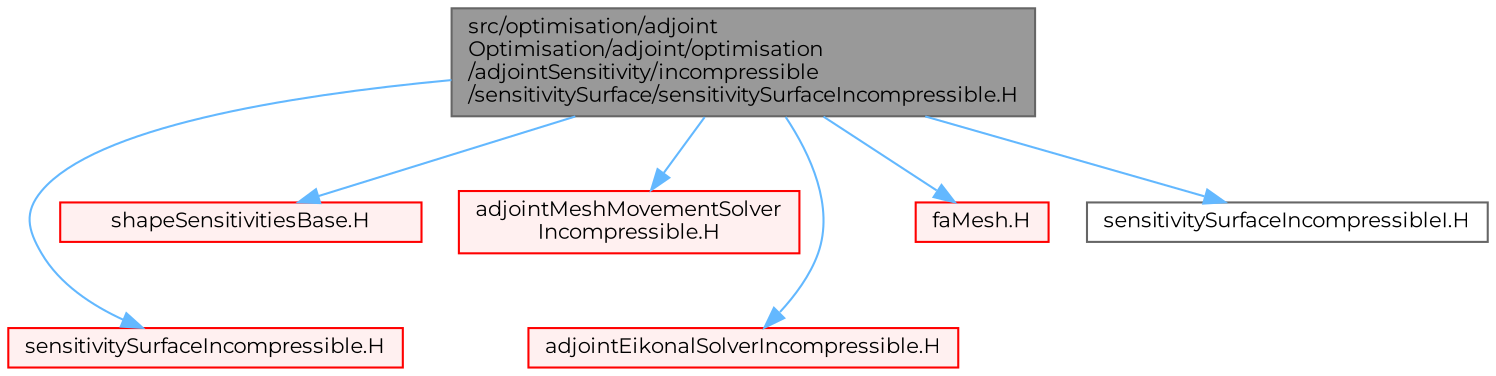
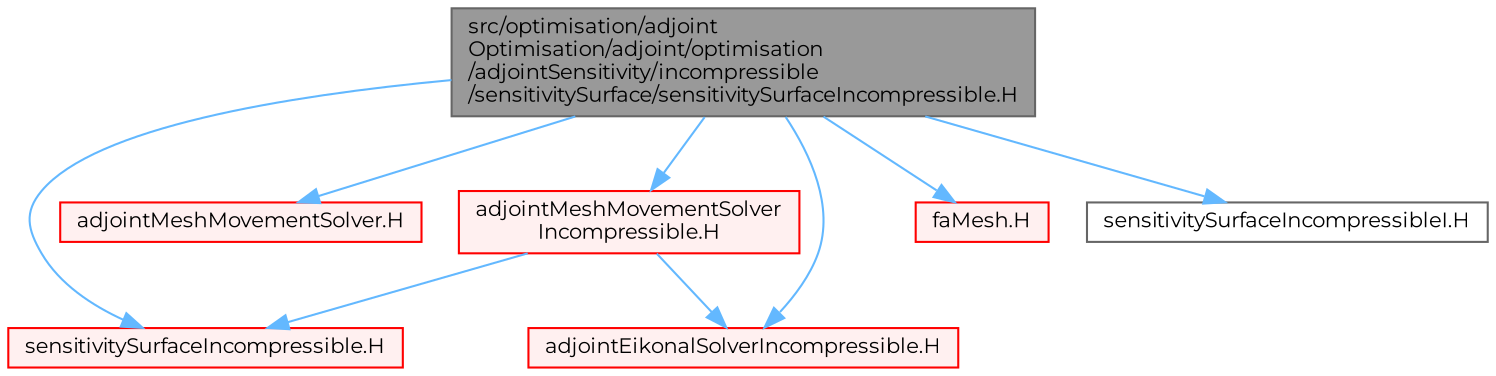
(241, 222) -> (241, 222)
none -> (684, 283)
none -> (408, 288)
